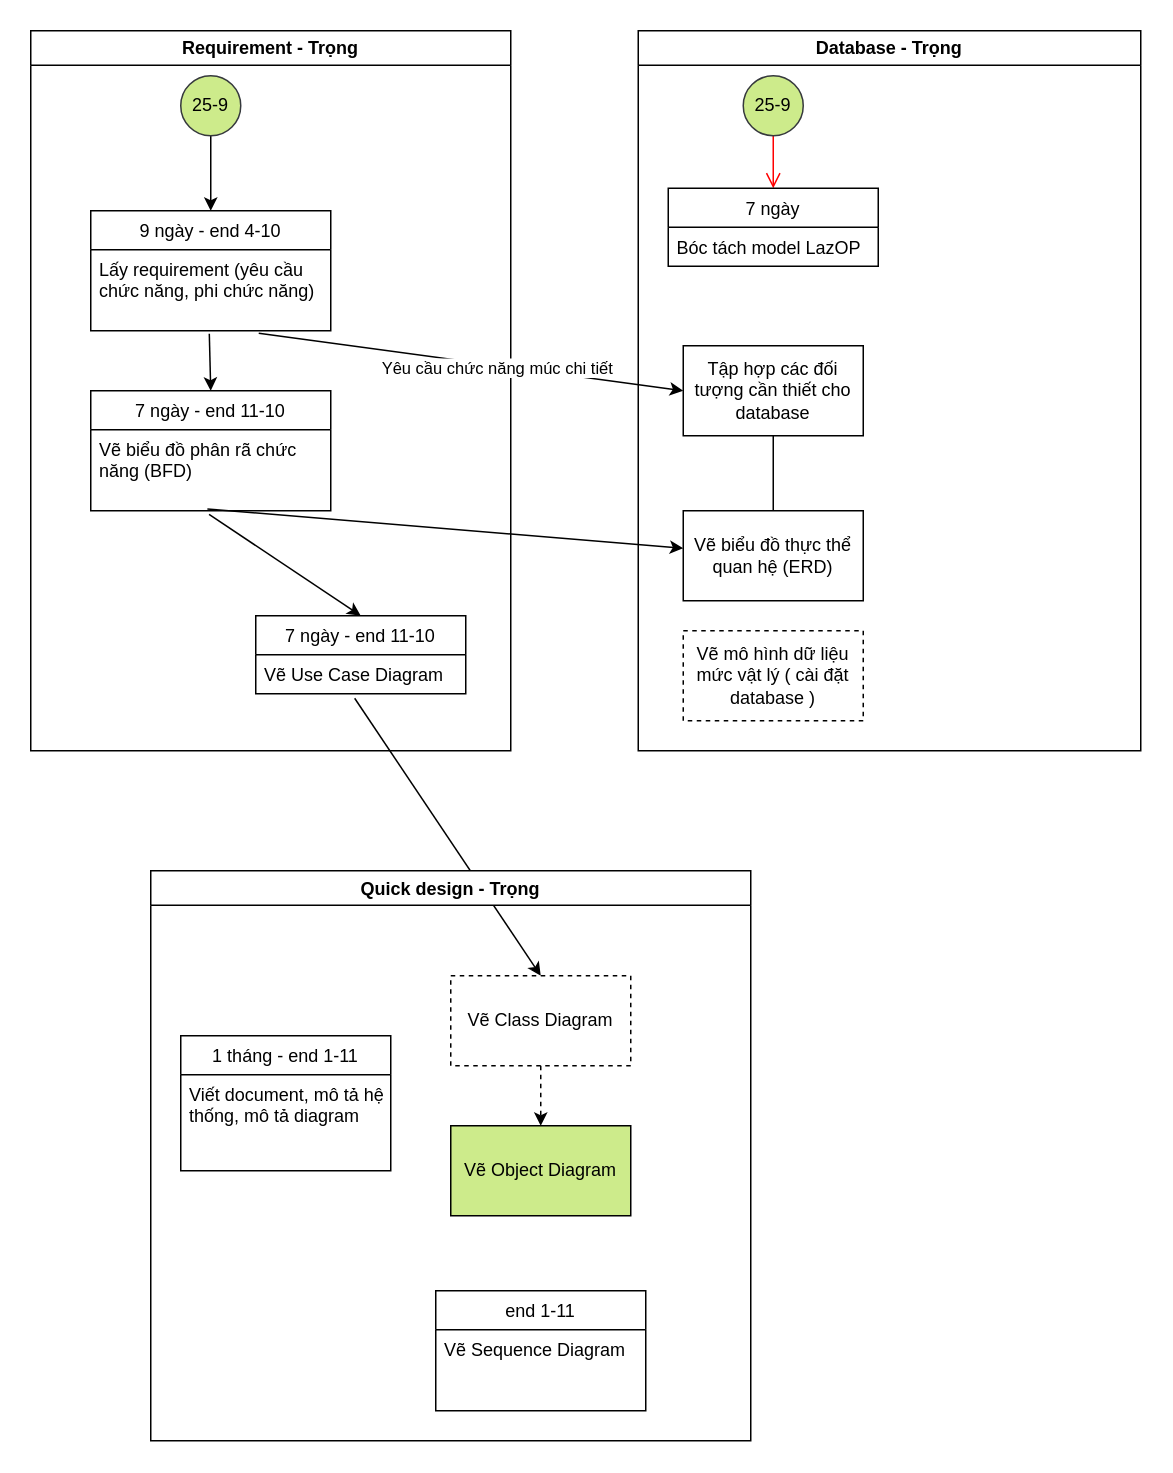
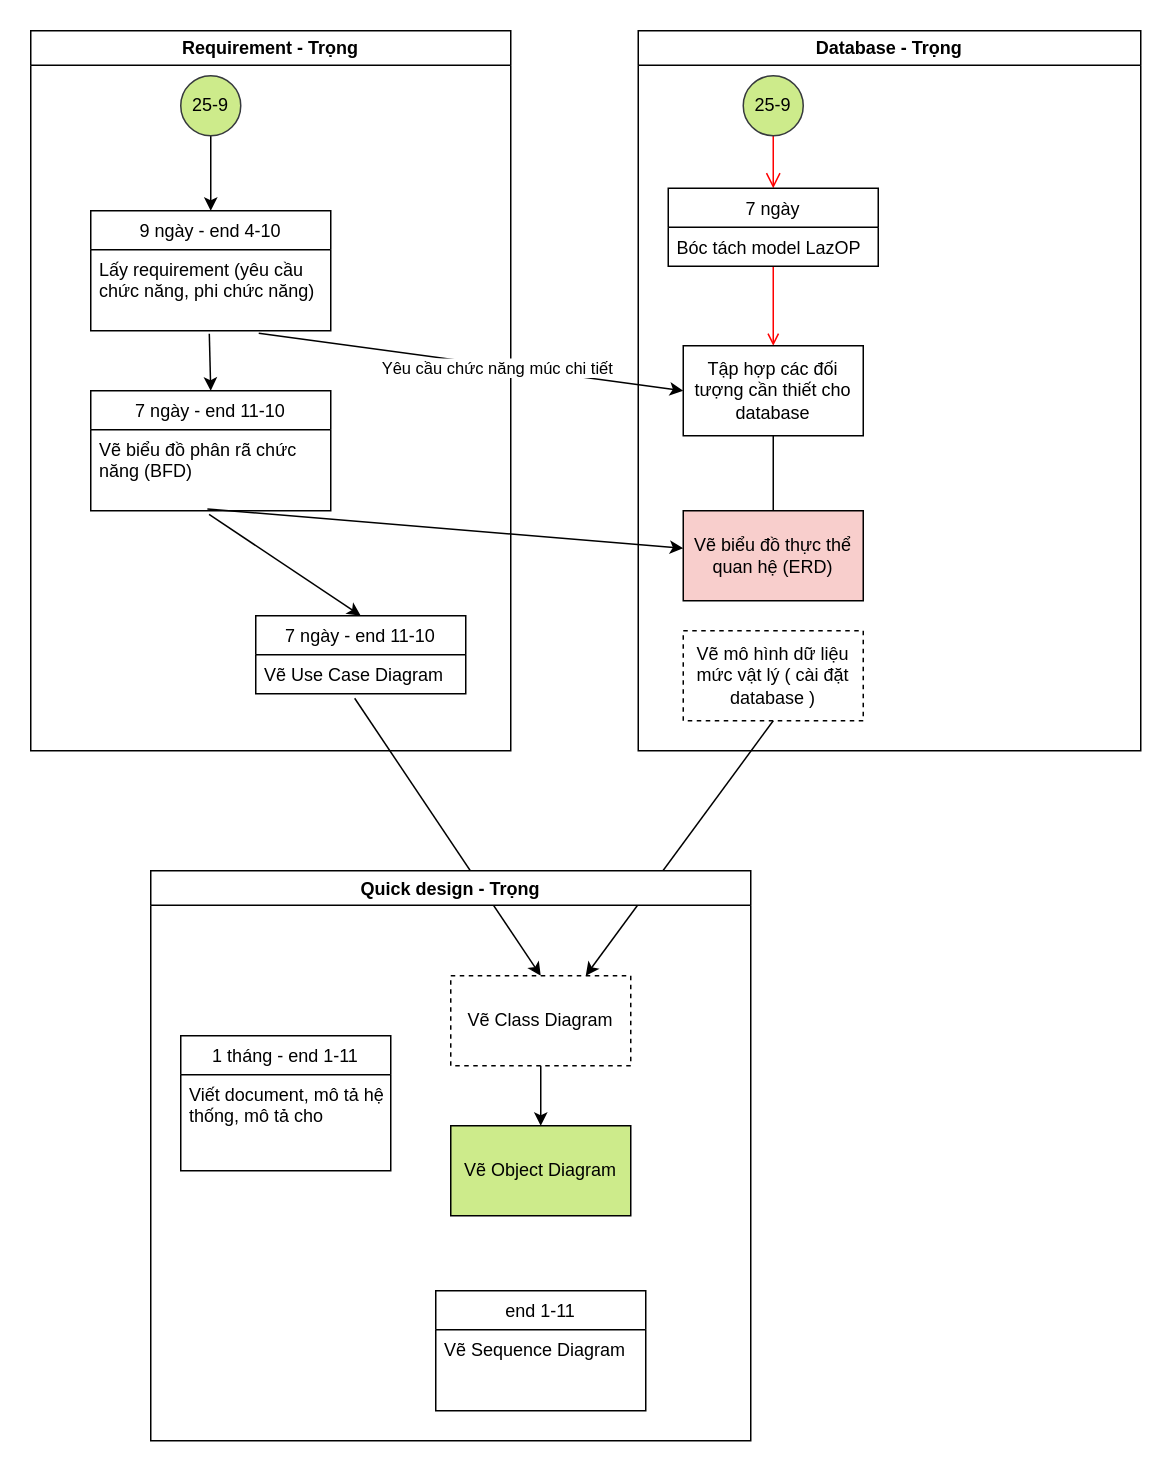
none -> (773, 304)
(773, 556) -> (773, 556)
none -> (718, 796)
(541, 1090) -> (541, 1090)
(287, 1107) -> (287, 1107)
